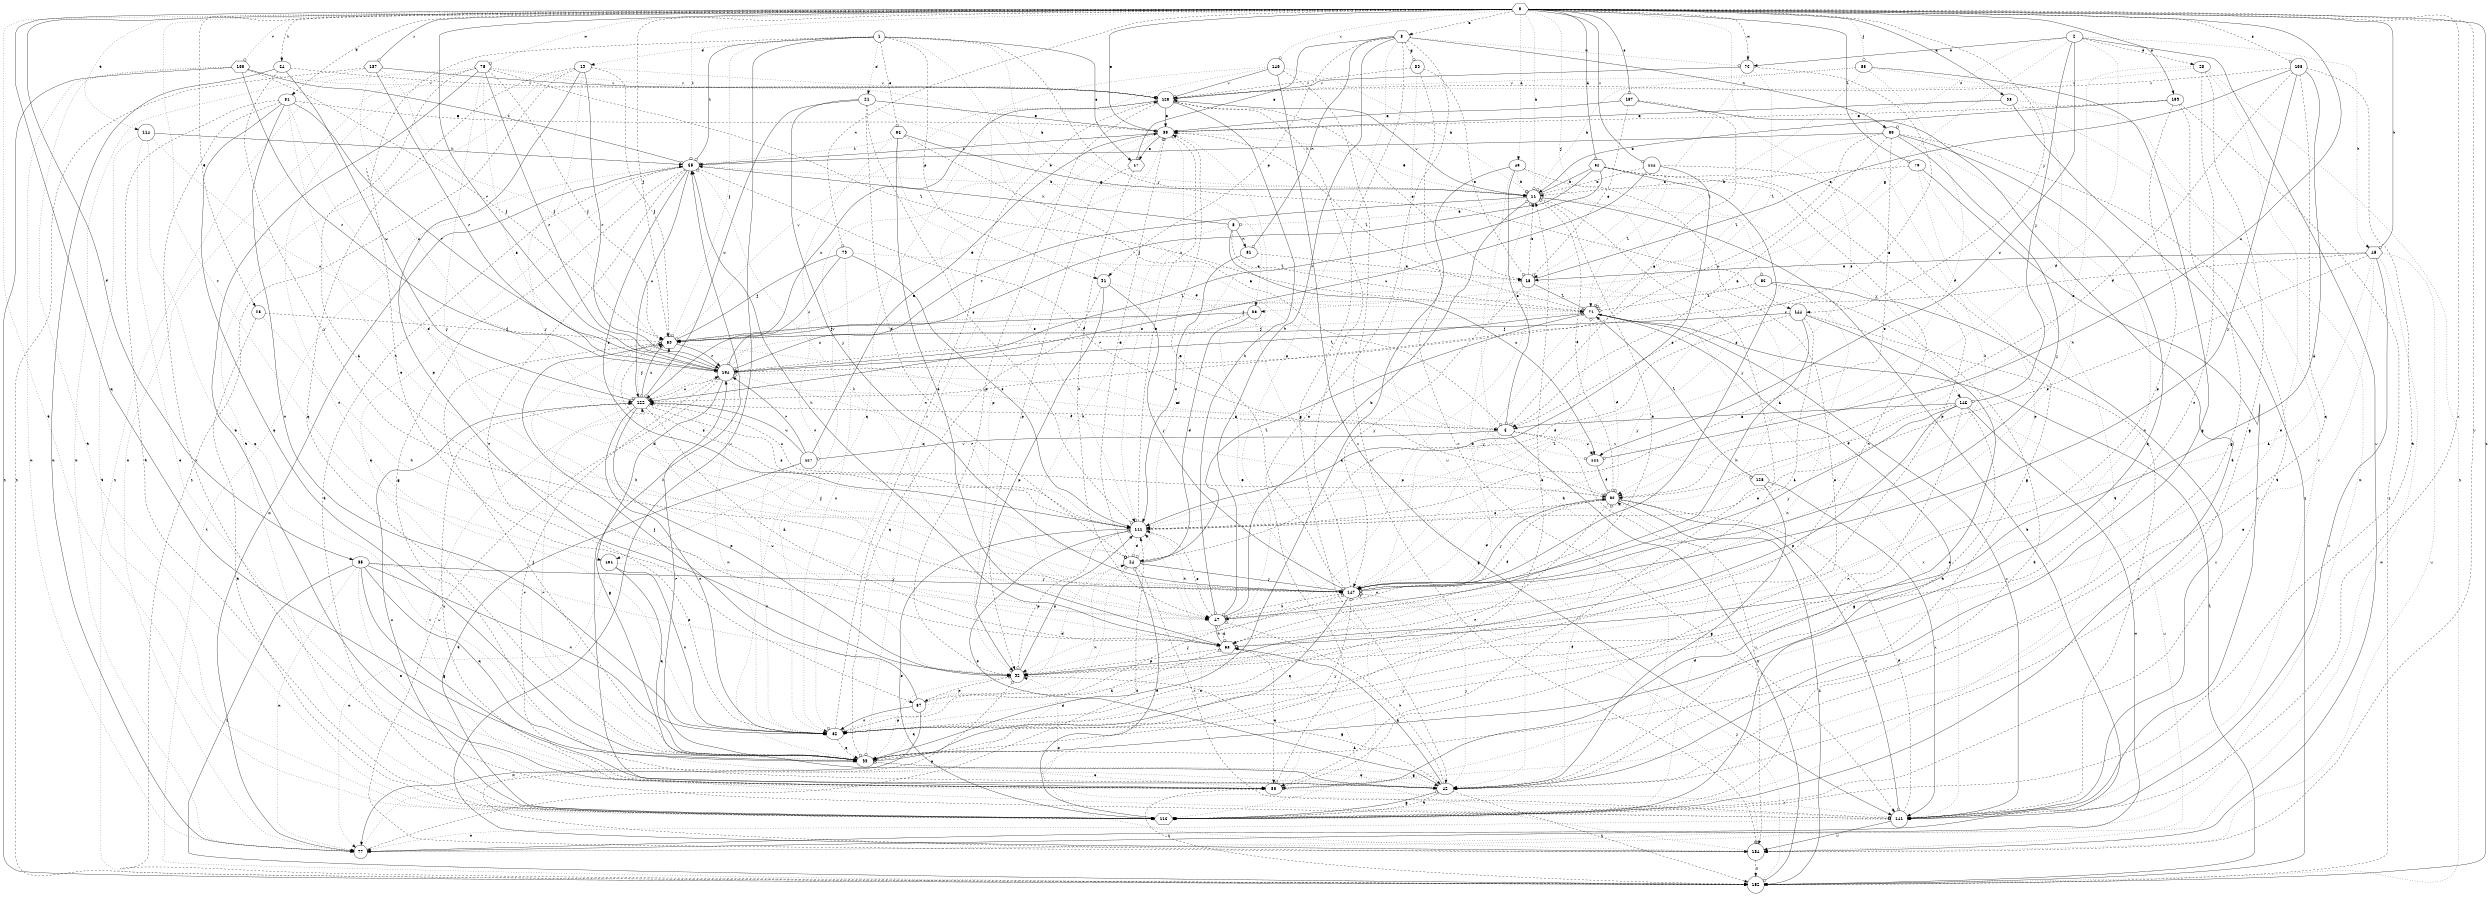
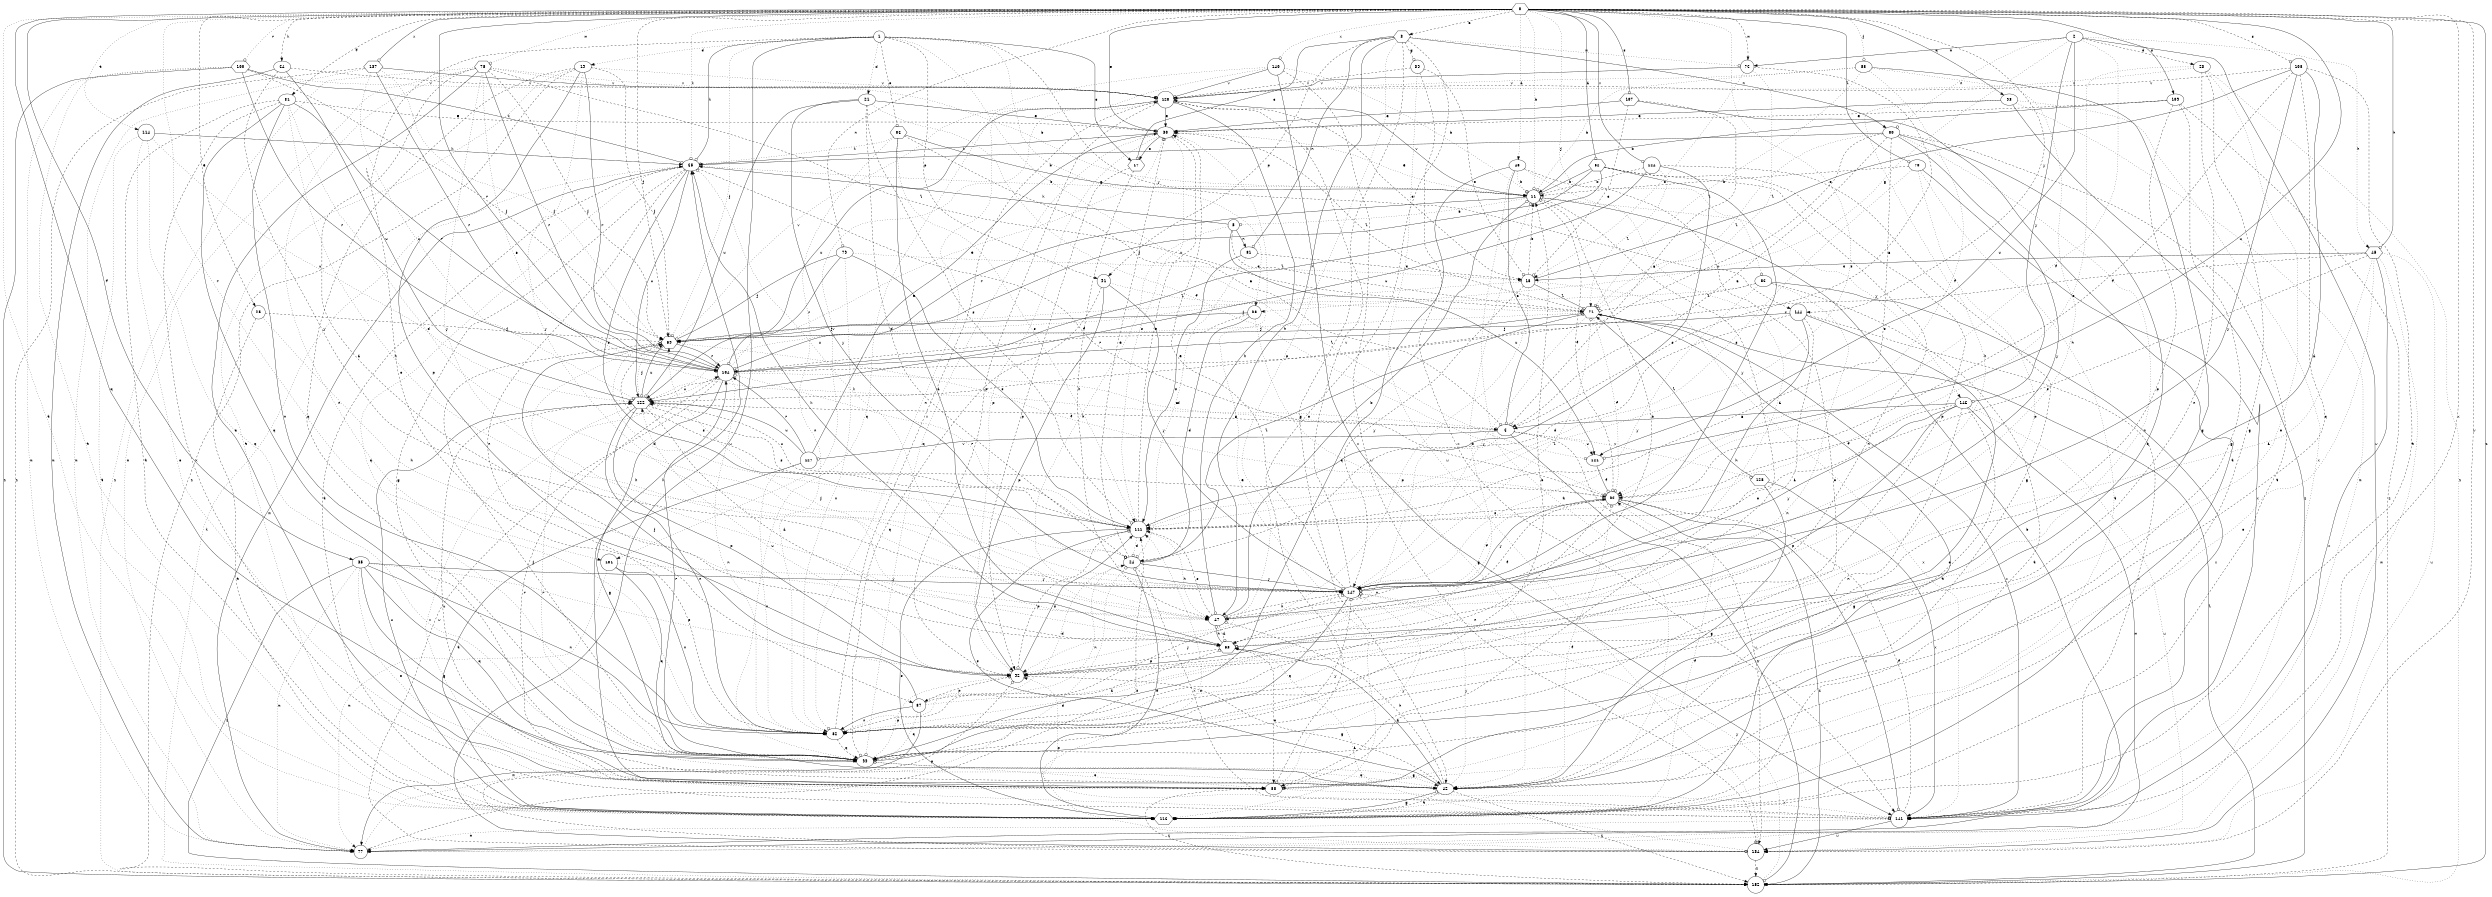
(1304, 296) -> (1304, 295)
(813, 847) -> (814, 847)
